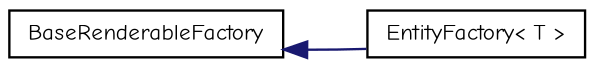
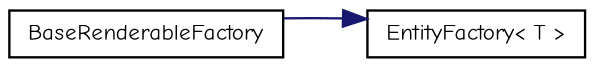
(337, 50) -> (313, 18)
